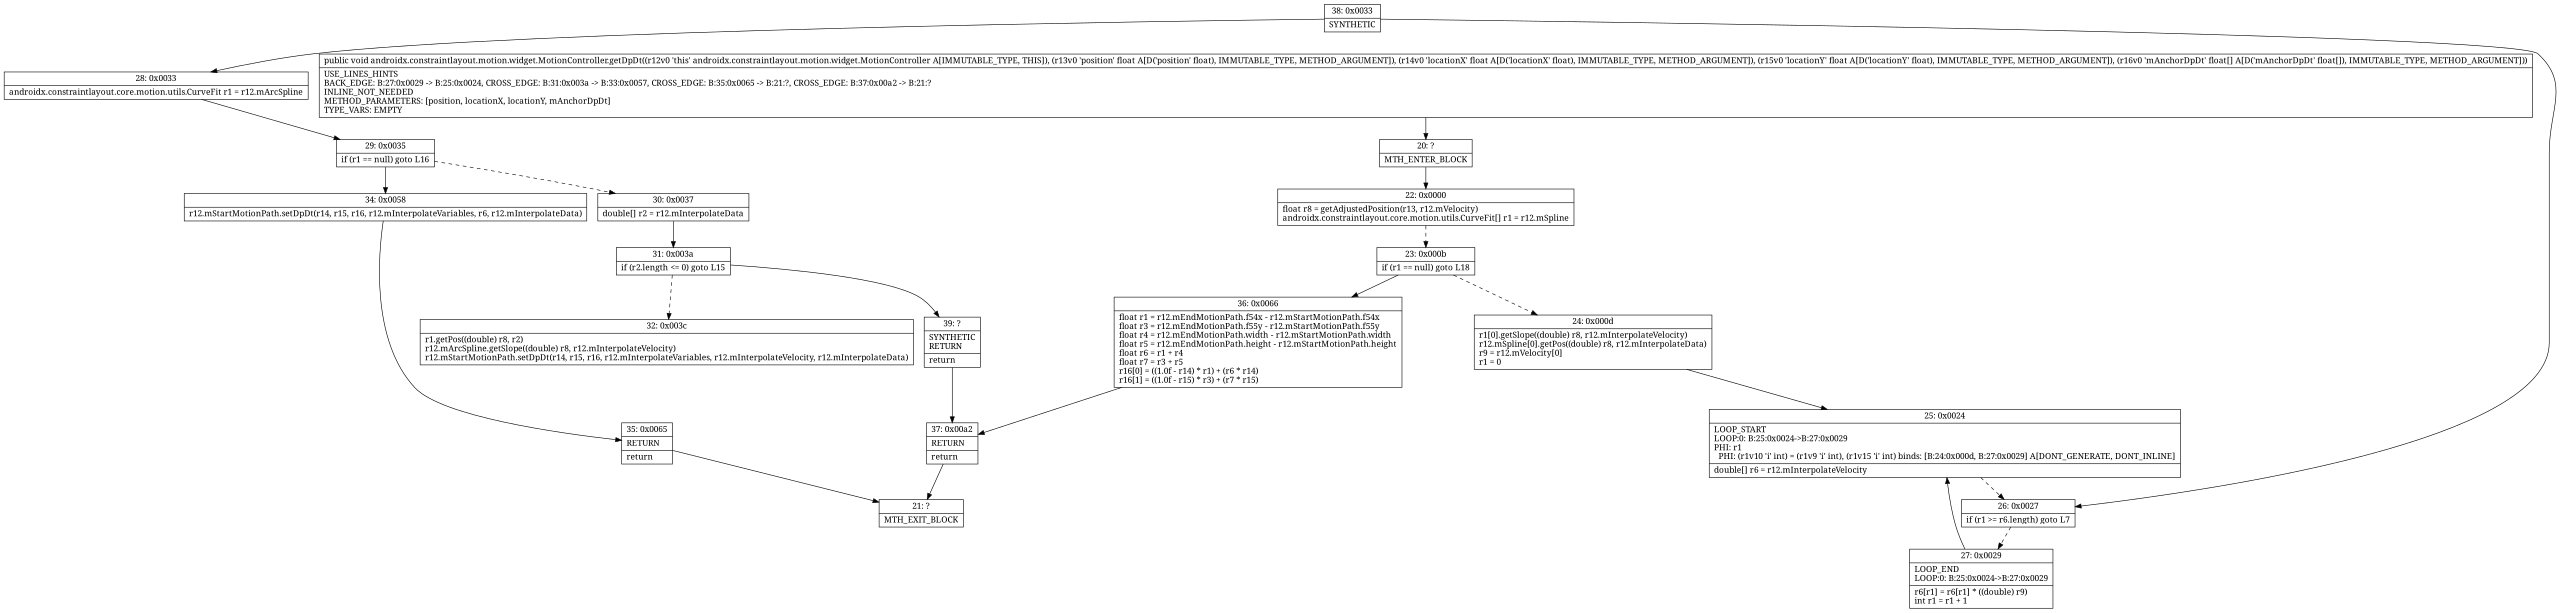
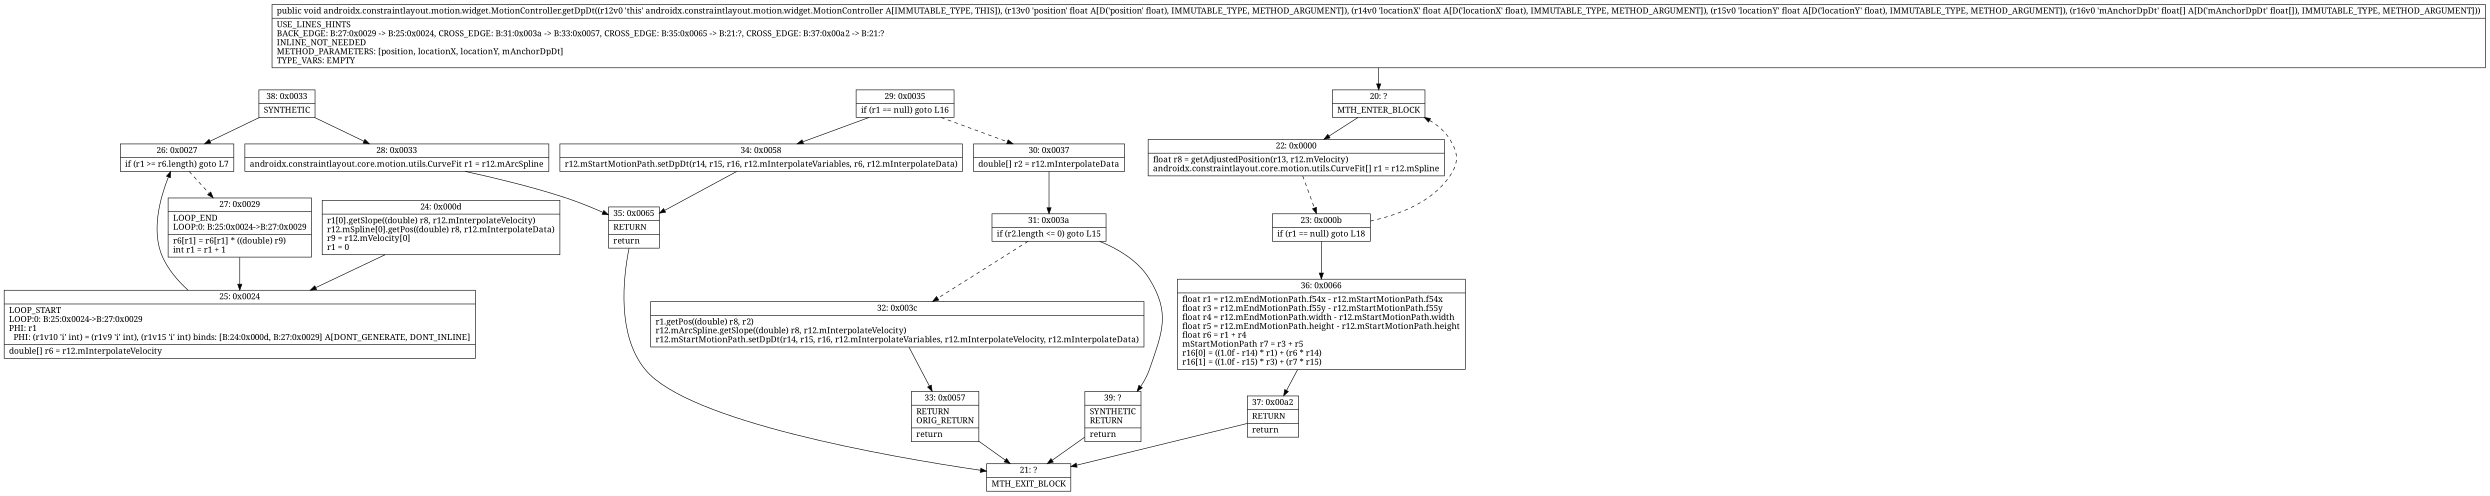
(268, 119) -> (535, 189)
(1493, 294) -> (1442, 186)
(1151, 362) -> (1243, 344)
(952, 392) -> (1068, 449)
none -> (945, 417)
(1990, 486) -> (158, 238)
